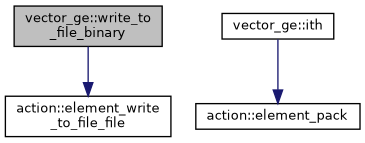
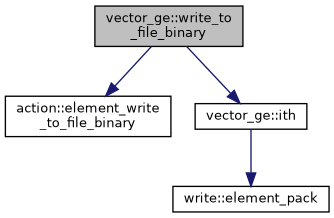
none -> (209, 70)
(88, 116) -> (88, 116)
(278, 116) -> (251, 199)
